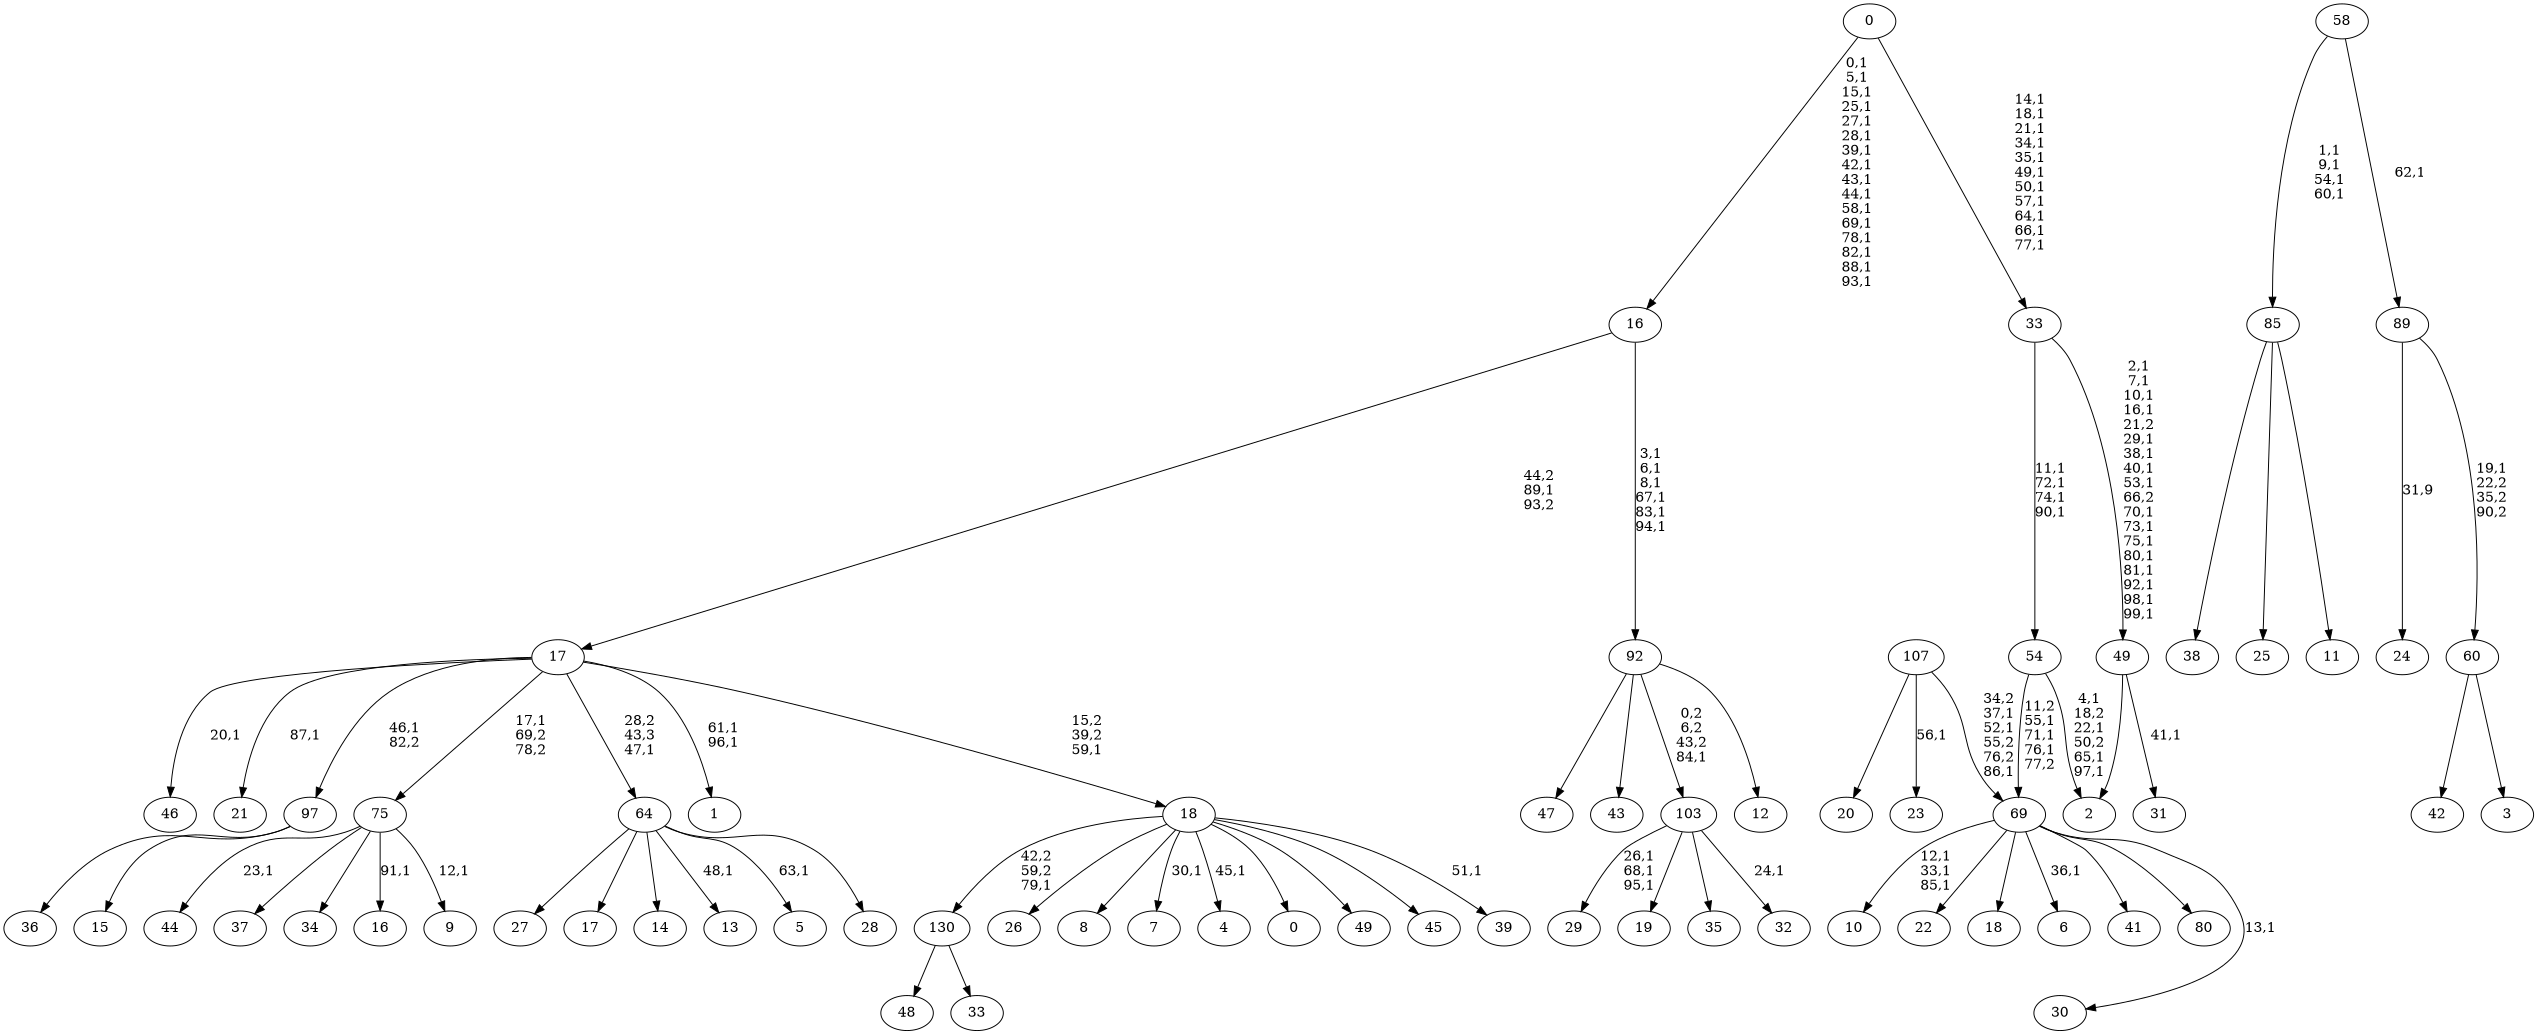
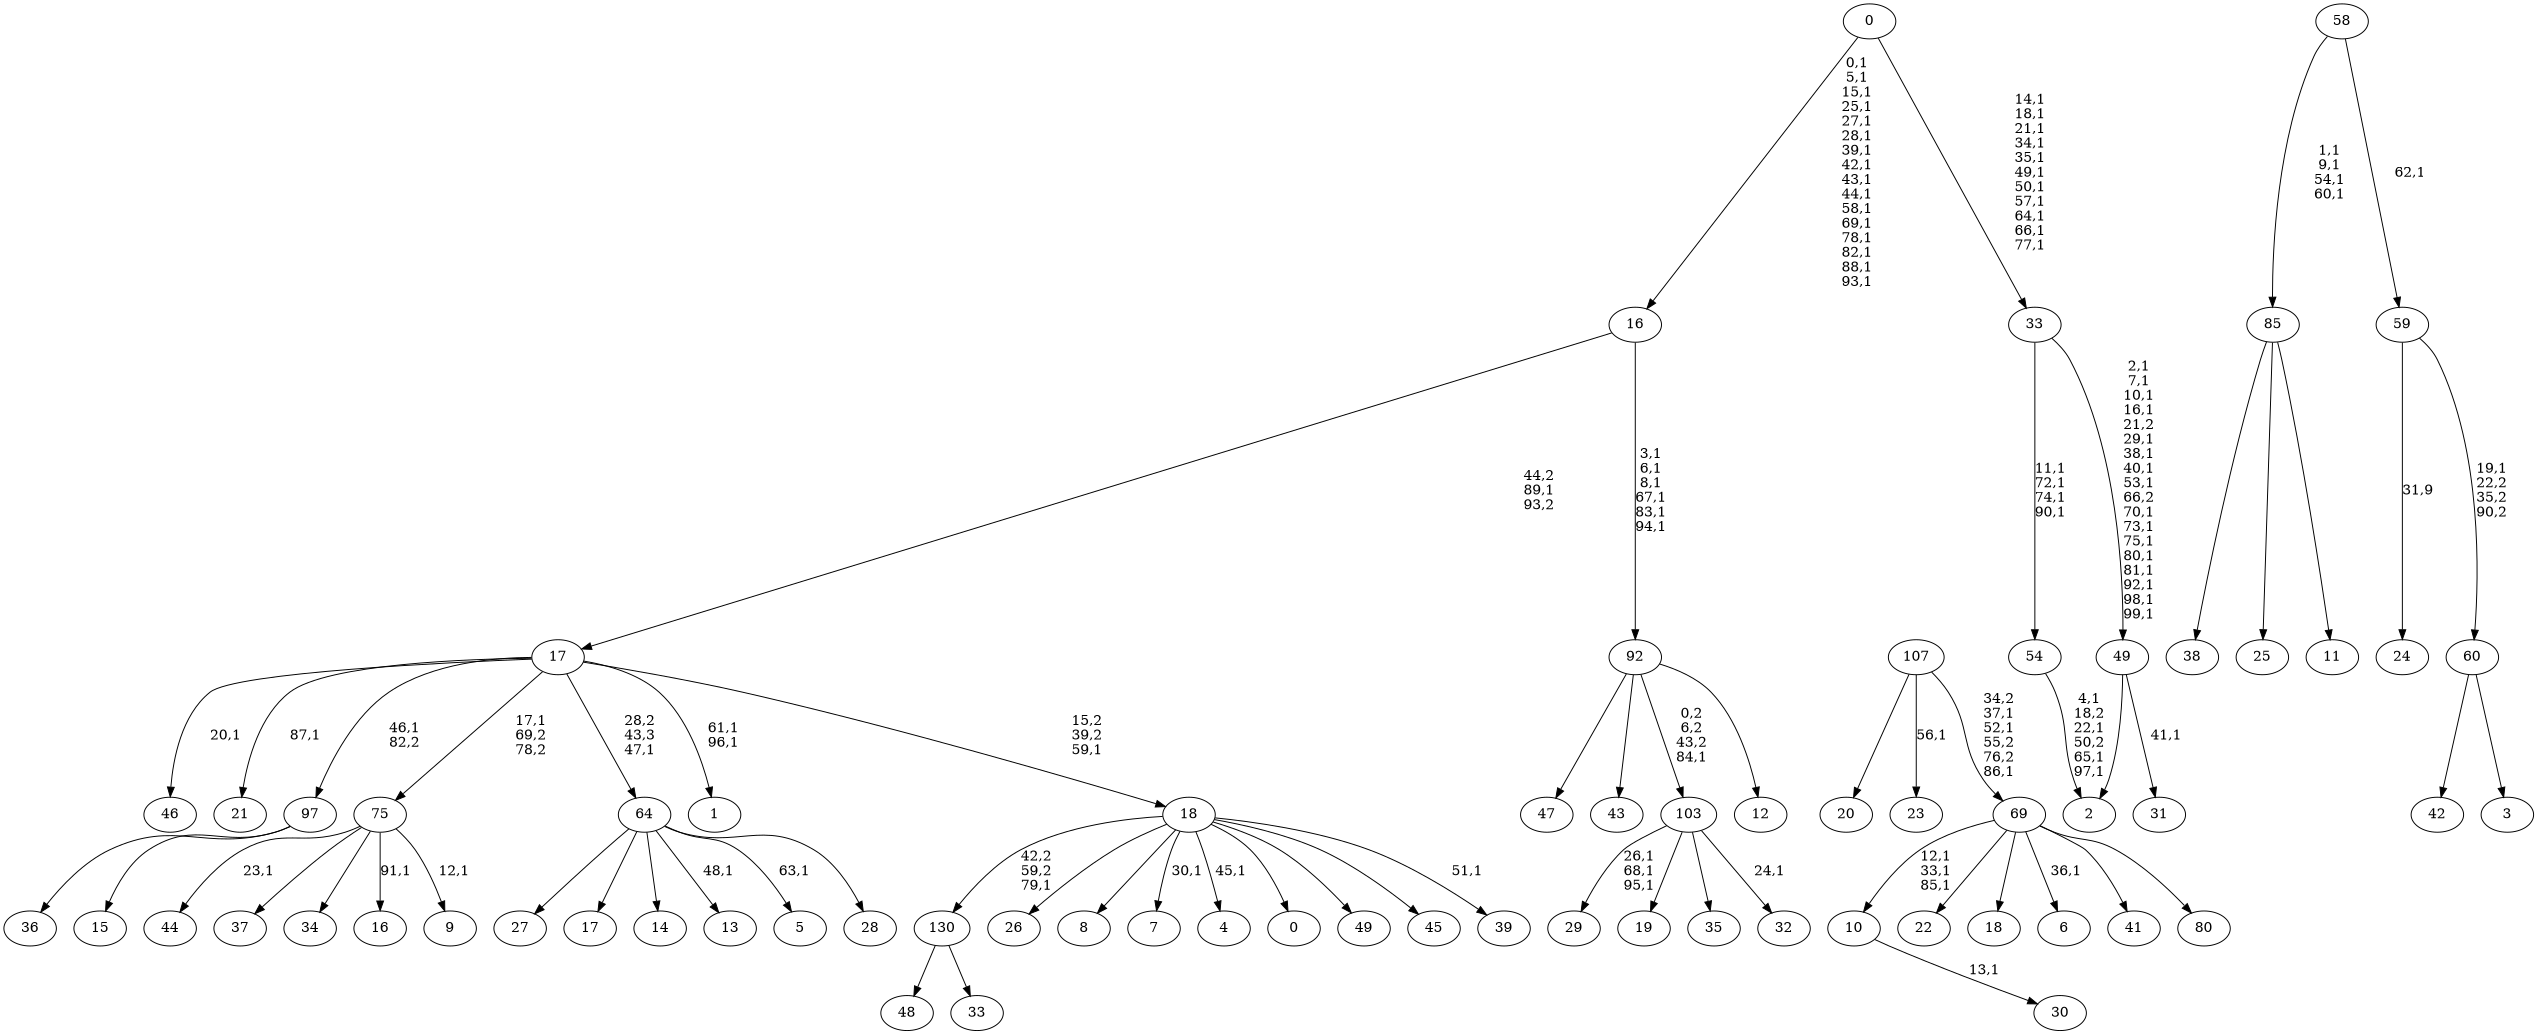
(2402, 325) -> (2402, 325)
(2020, 731) -> none
(2232, 898) -> (1951, 971)
